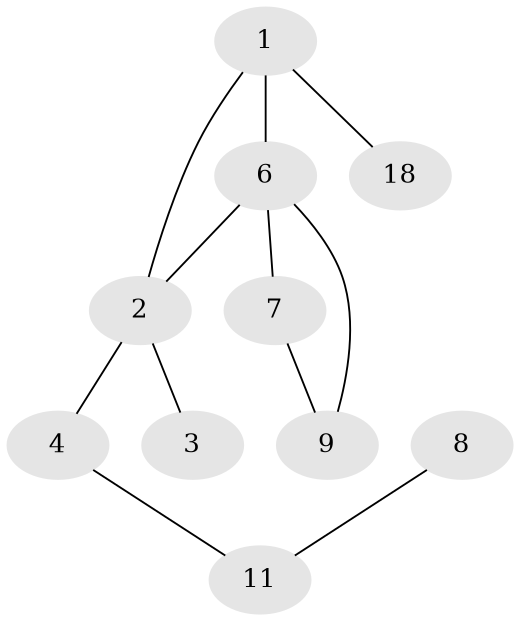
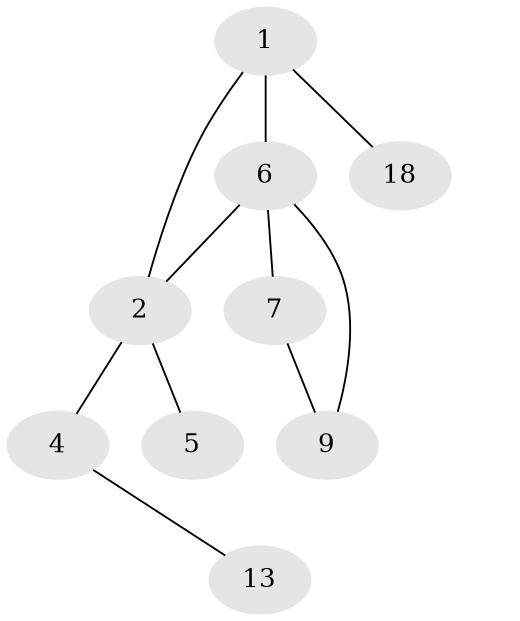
(193, 445) -> (193, 445)
(462, 445) -> none
(260, 580) -> (260, 580)
